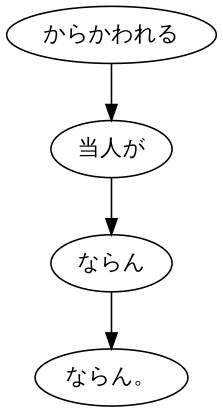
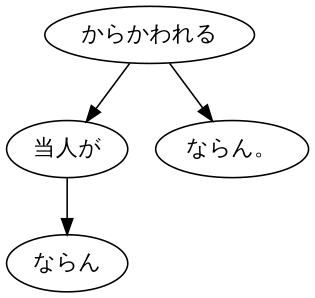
(111, 313) -> (186, 86)
